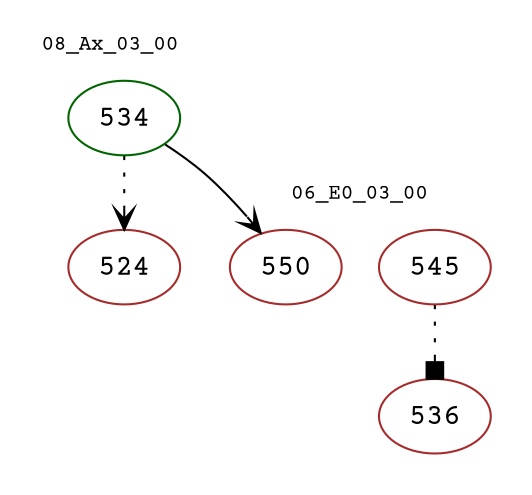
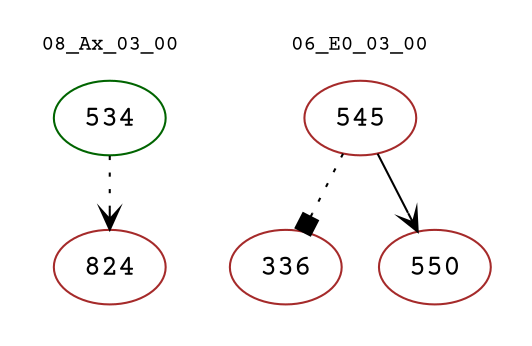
(226, 194) -> (393, 183)
(124, 267) -> (110, 267)
(435, 416) -> (286, 267)
